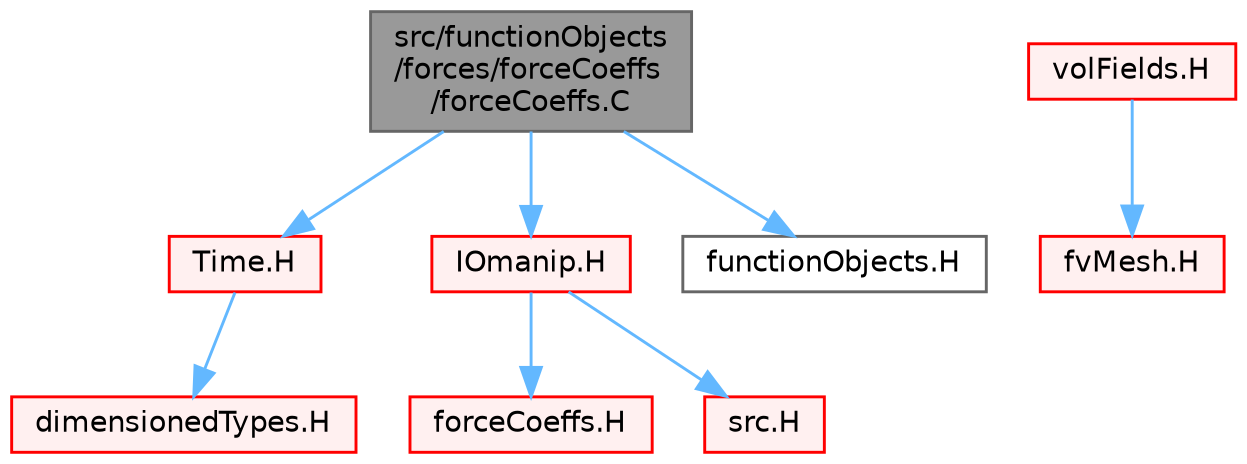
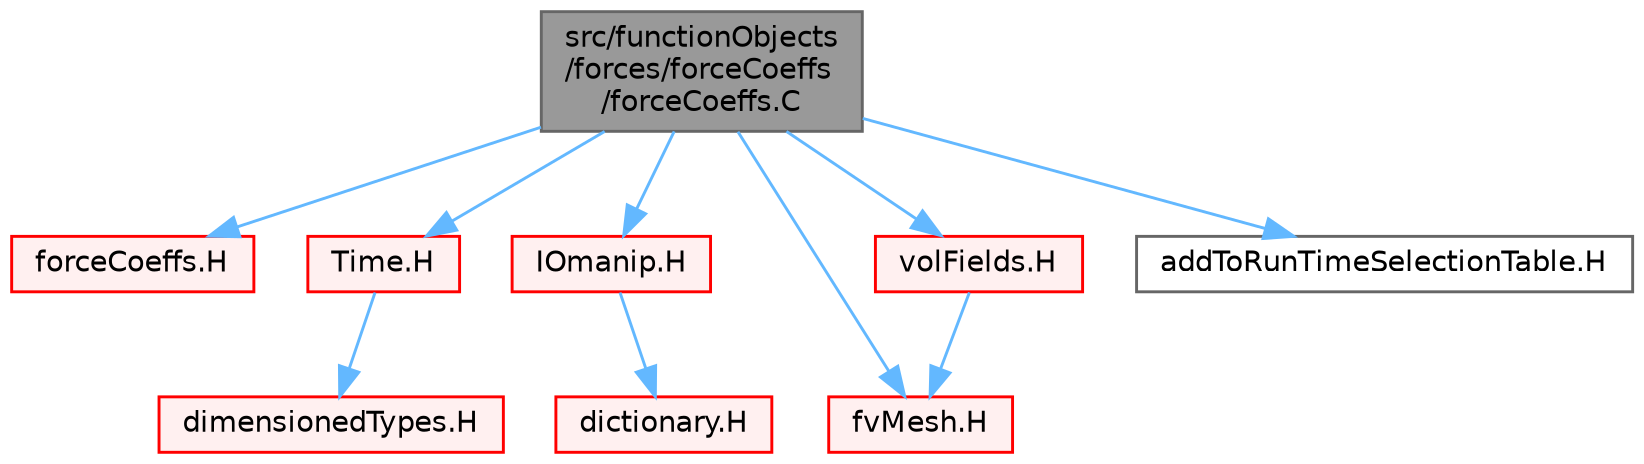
none -> (851, 175)
none -> (813, 252)
(835, 264) -> (1385, 264)
(531, 330) -> (389, 177)
(765, 425) -> (664, 425)
